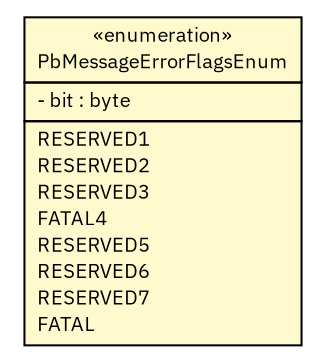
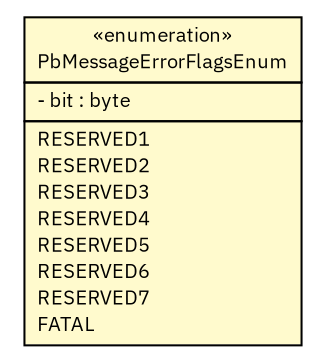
(73, 219) -> (95, 219)
